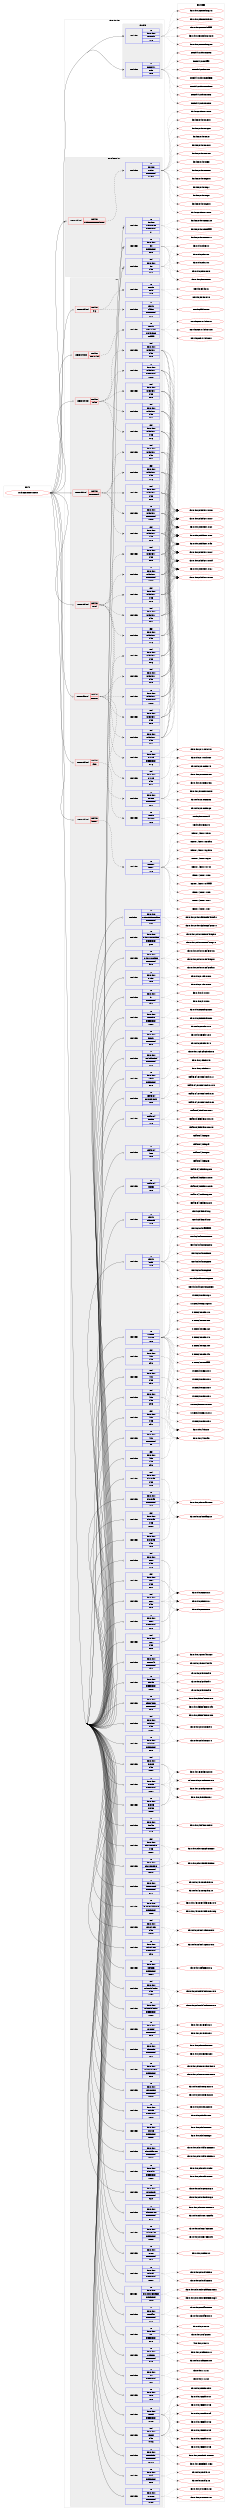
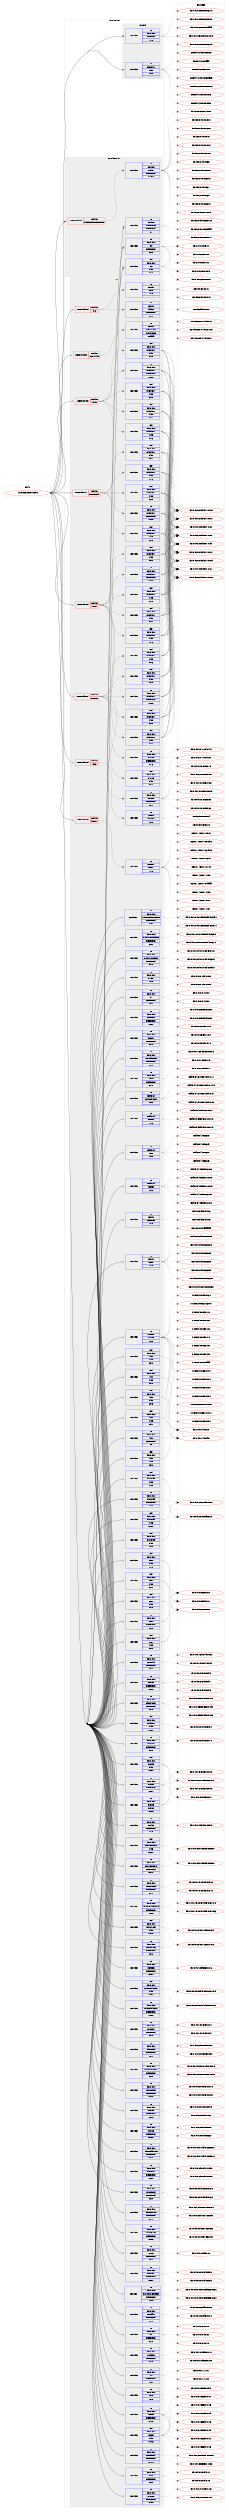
(201, 297) -> (201, 297)
(201, 2335) -> (201, 2335)
(201, 2343) -> (201, 2343)
